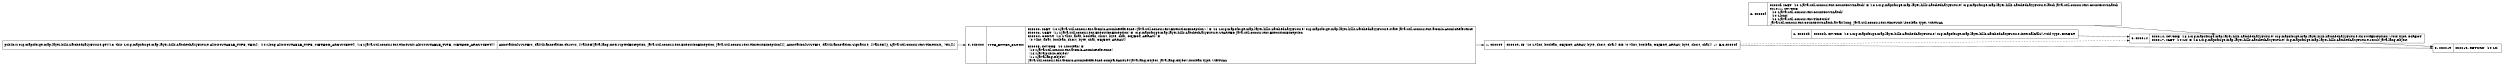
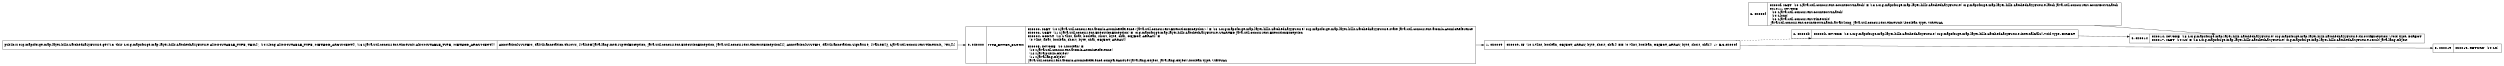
(1934, 42) -> (1772, 40)
(2397, 45) -> none
